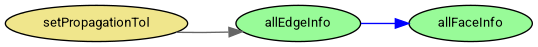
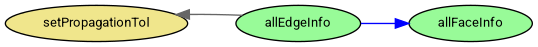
(202, 32) -> (216, 15)
